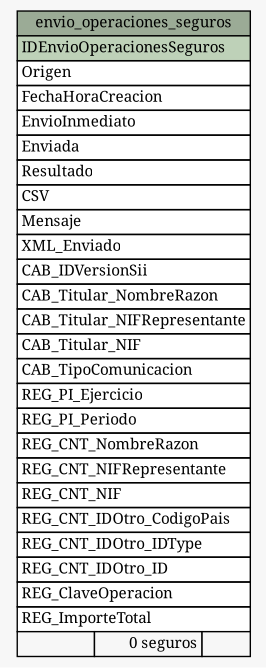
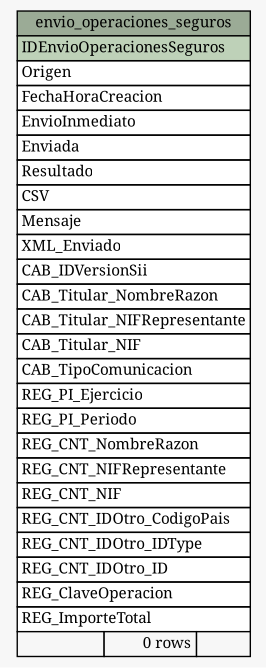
(163, 643) -> (168, 643)
